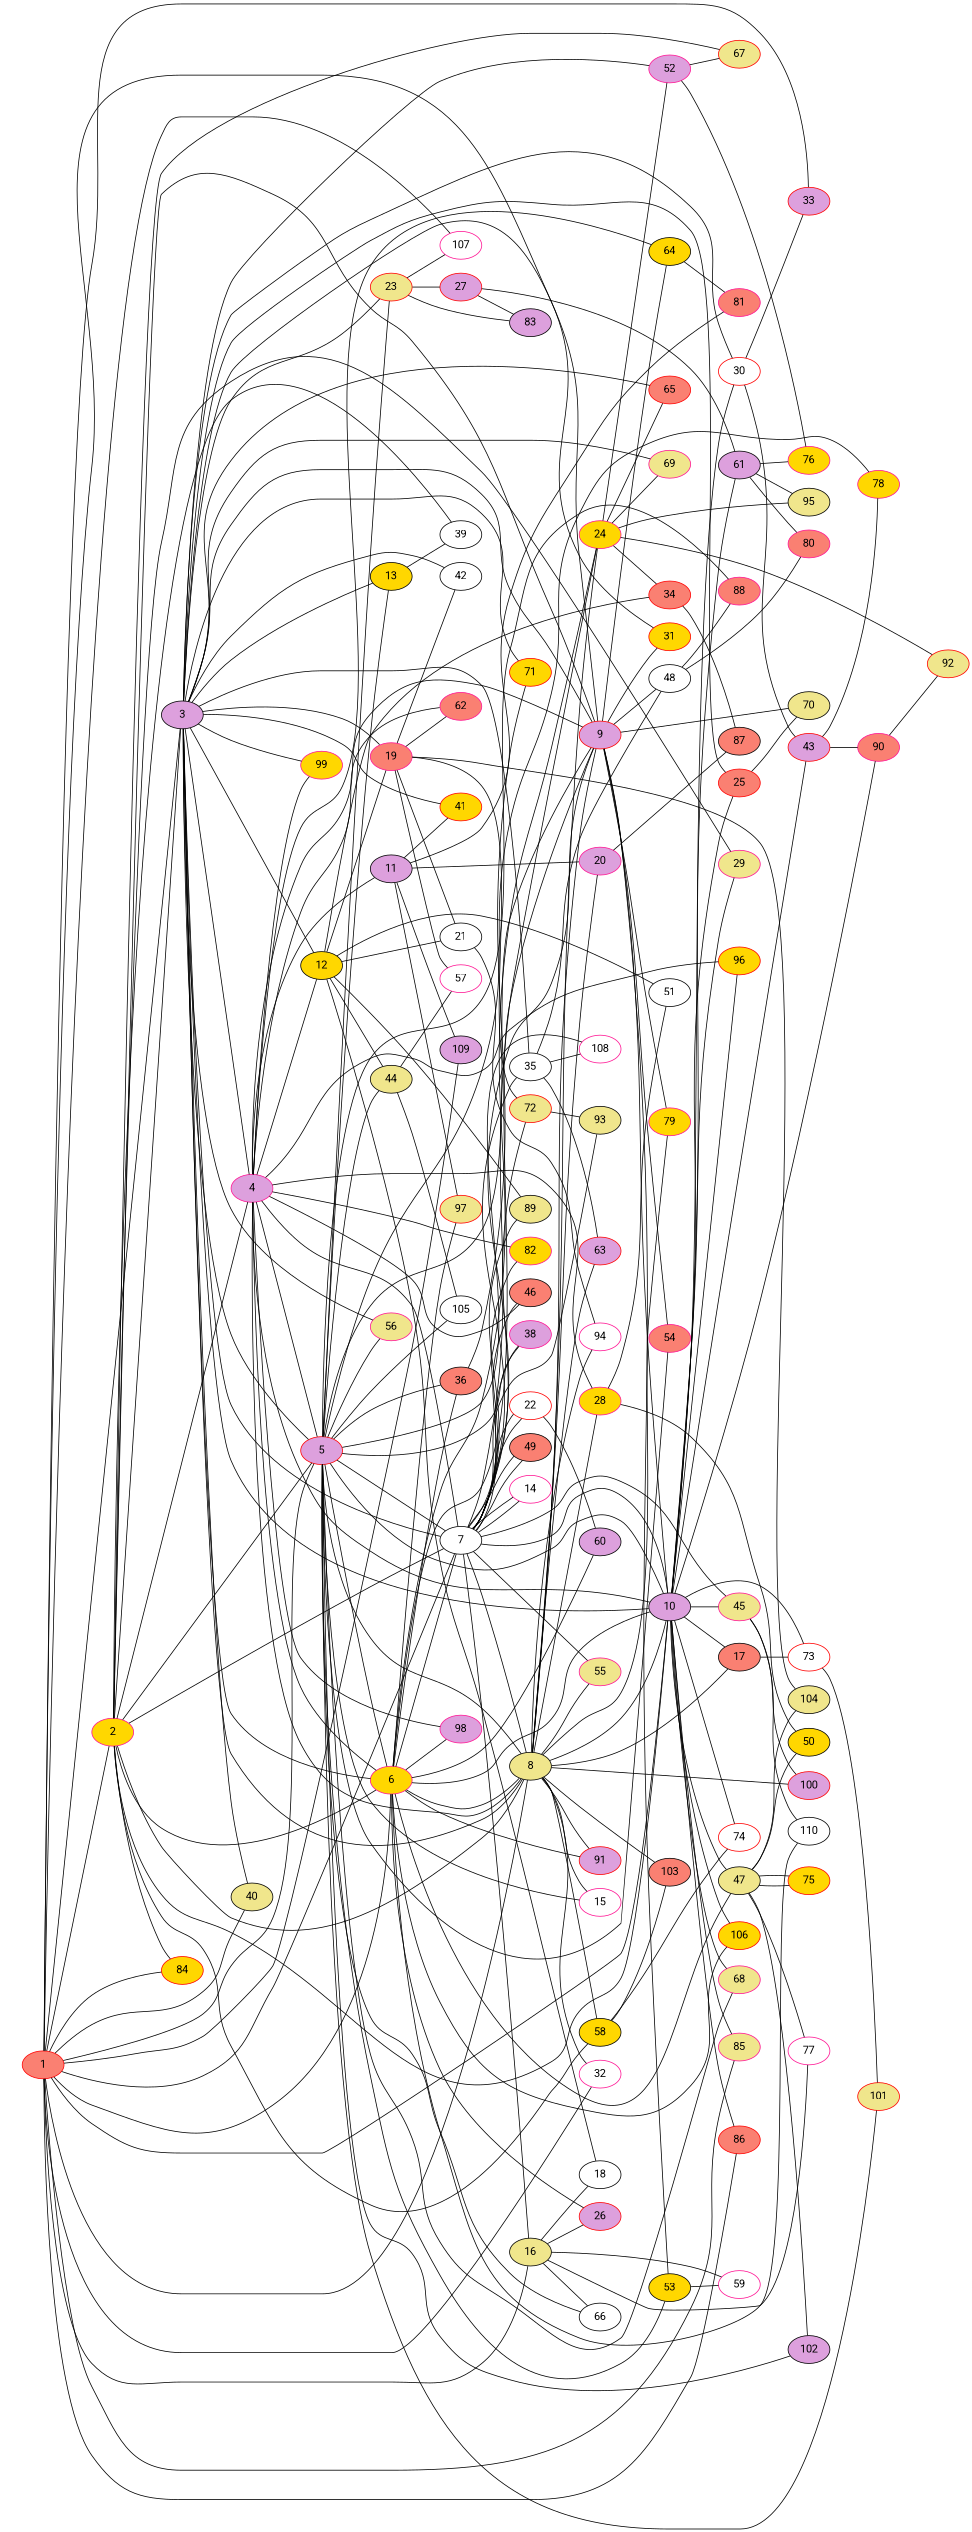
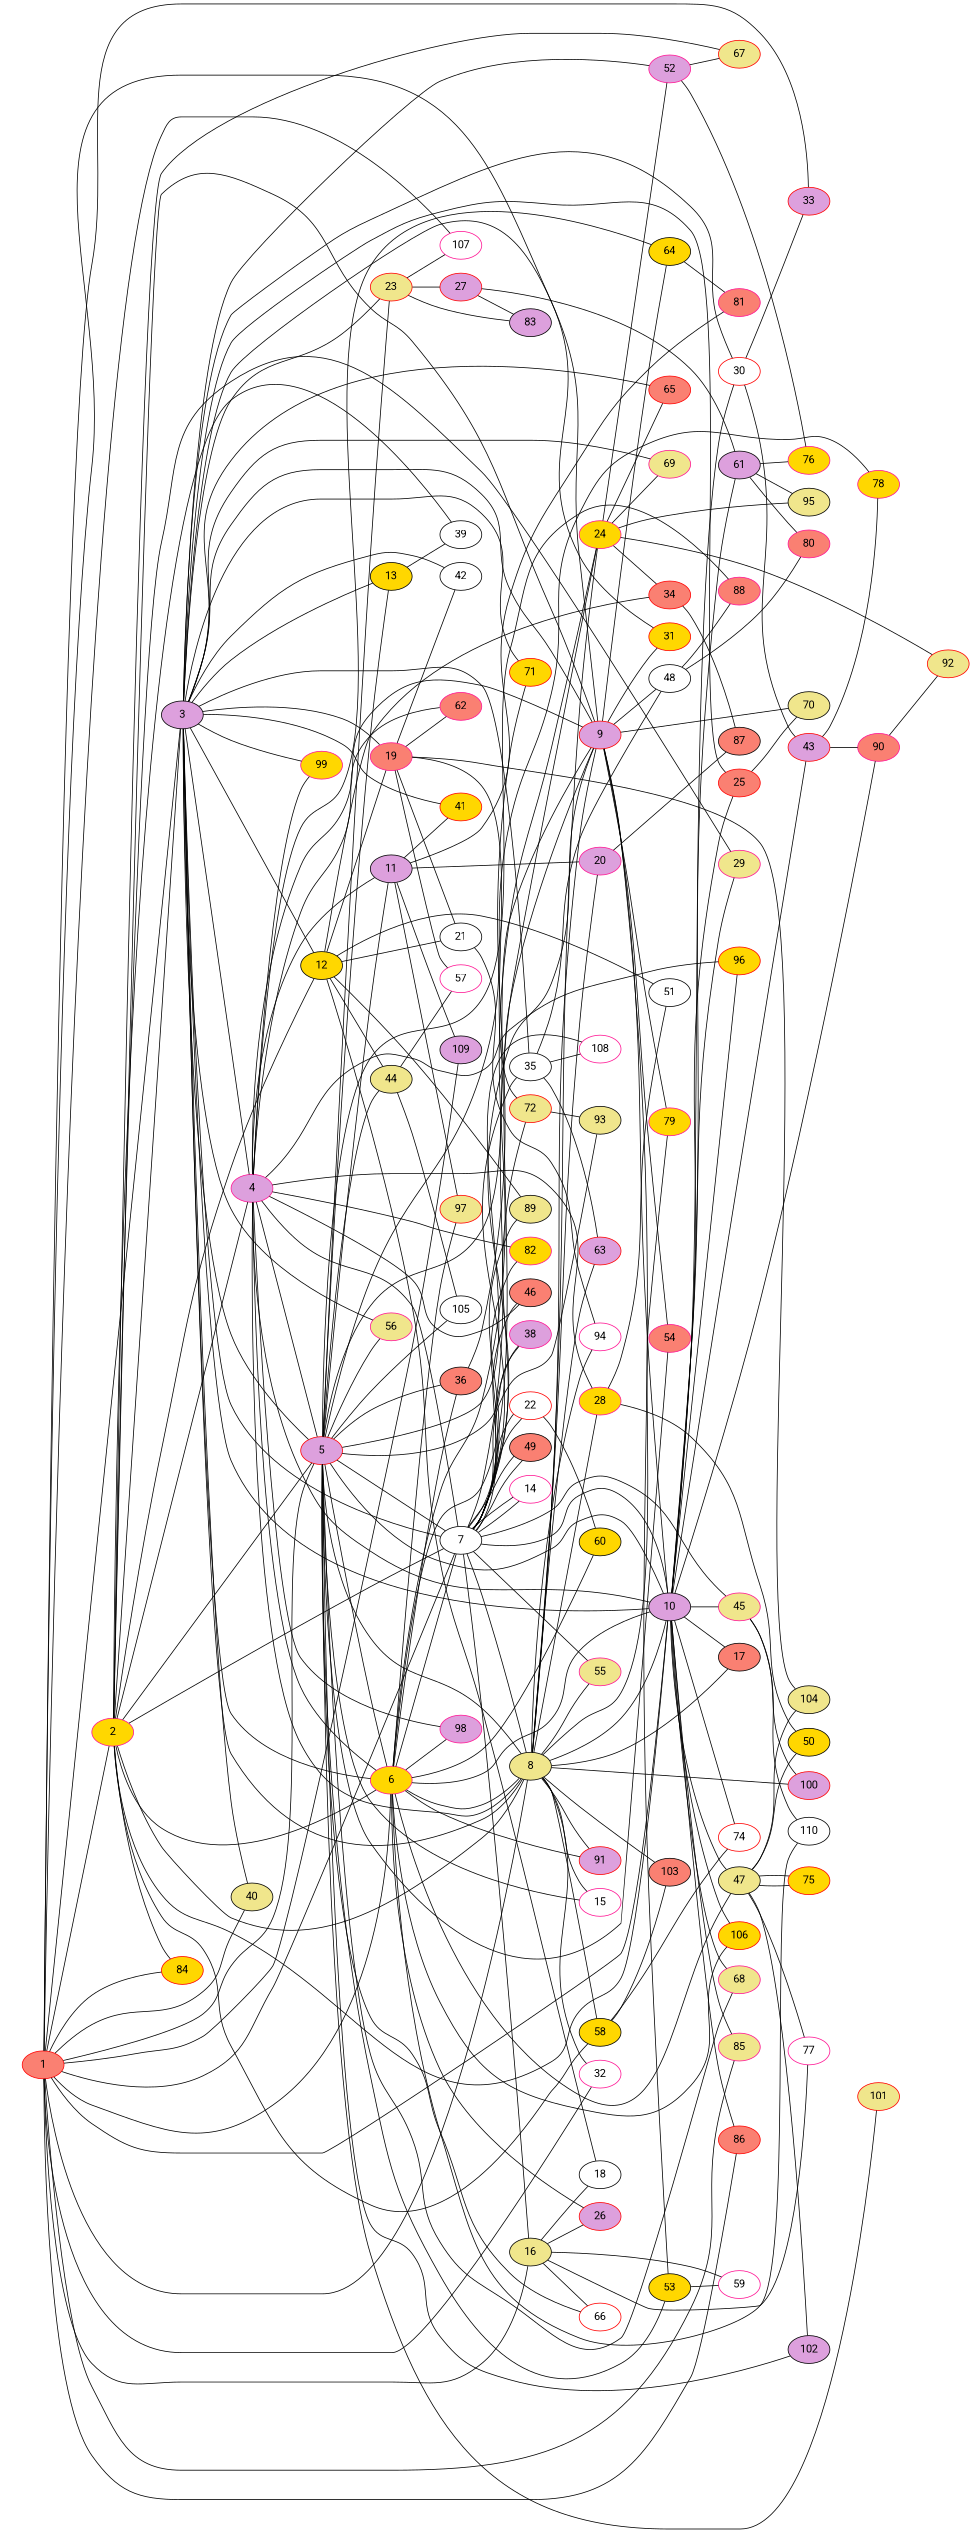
(287, 1077) -> (184, 1340)
none -> (353, 1145)
(600, 1542) -> (600, 1542)
(809, 1657) -> none
(600, 2317) -> (600, 2317)
